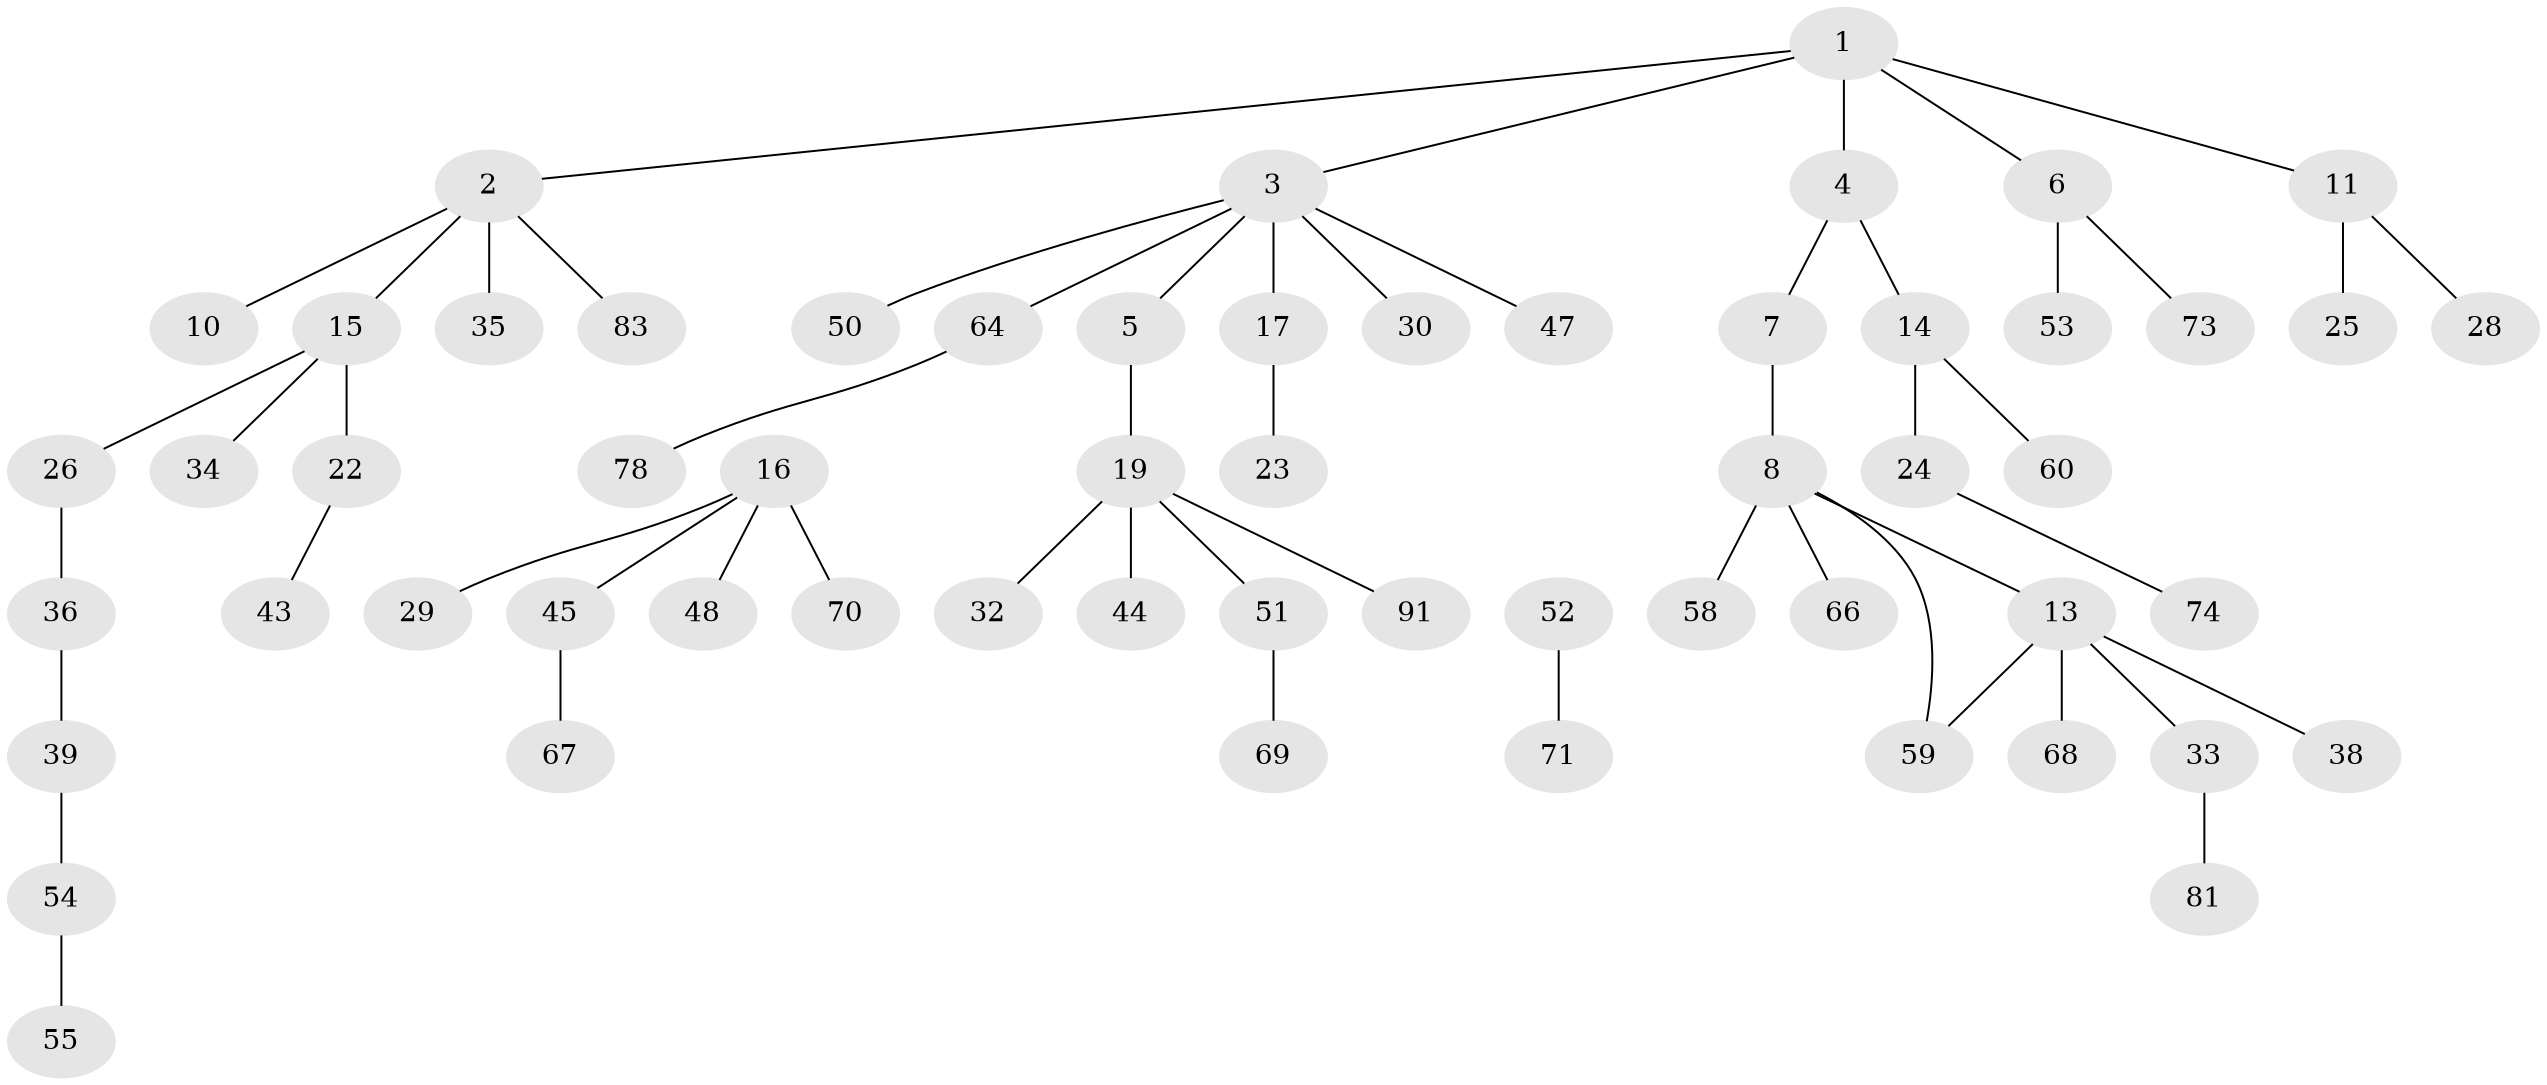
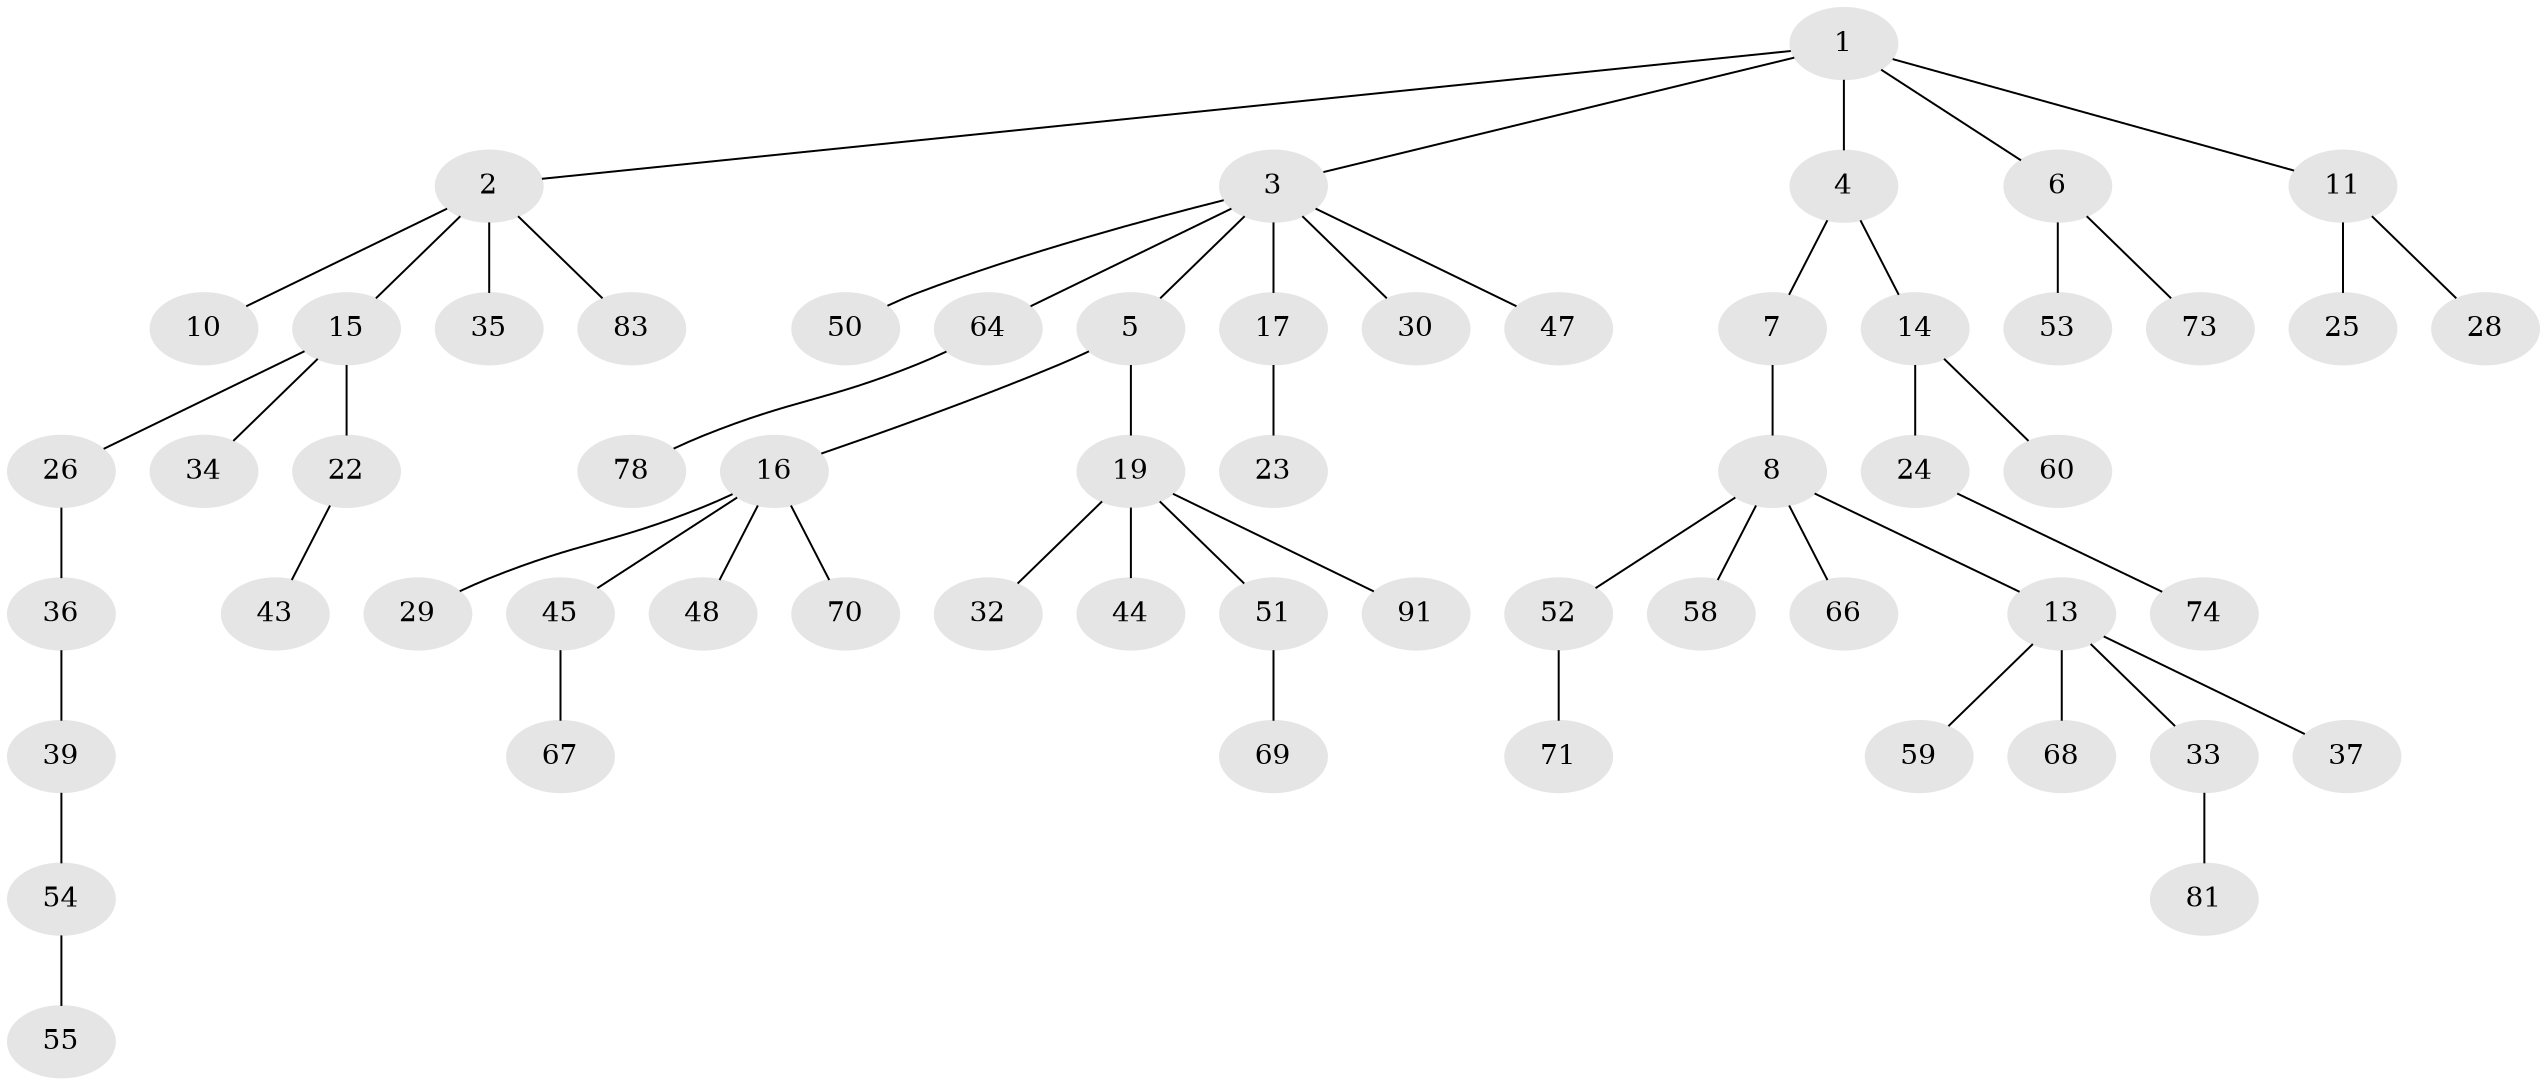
none -> (956, 405)
(1918, 584) -> (1665, 543)
(2347, 757) -> (2347, 757)
